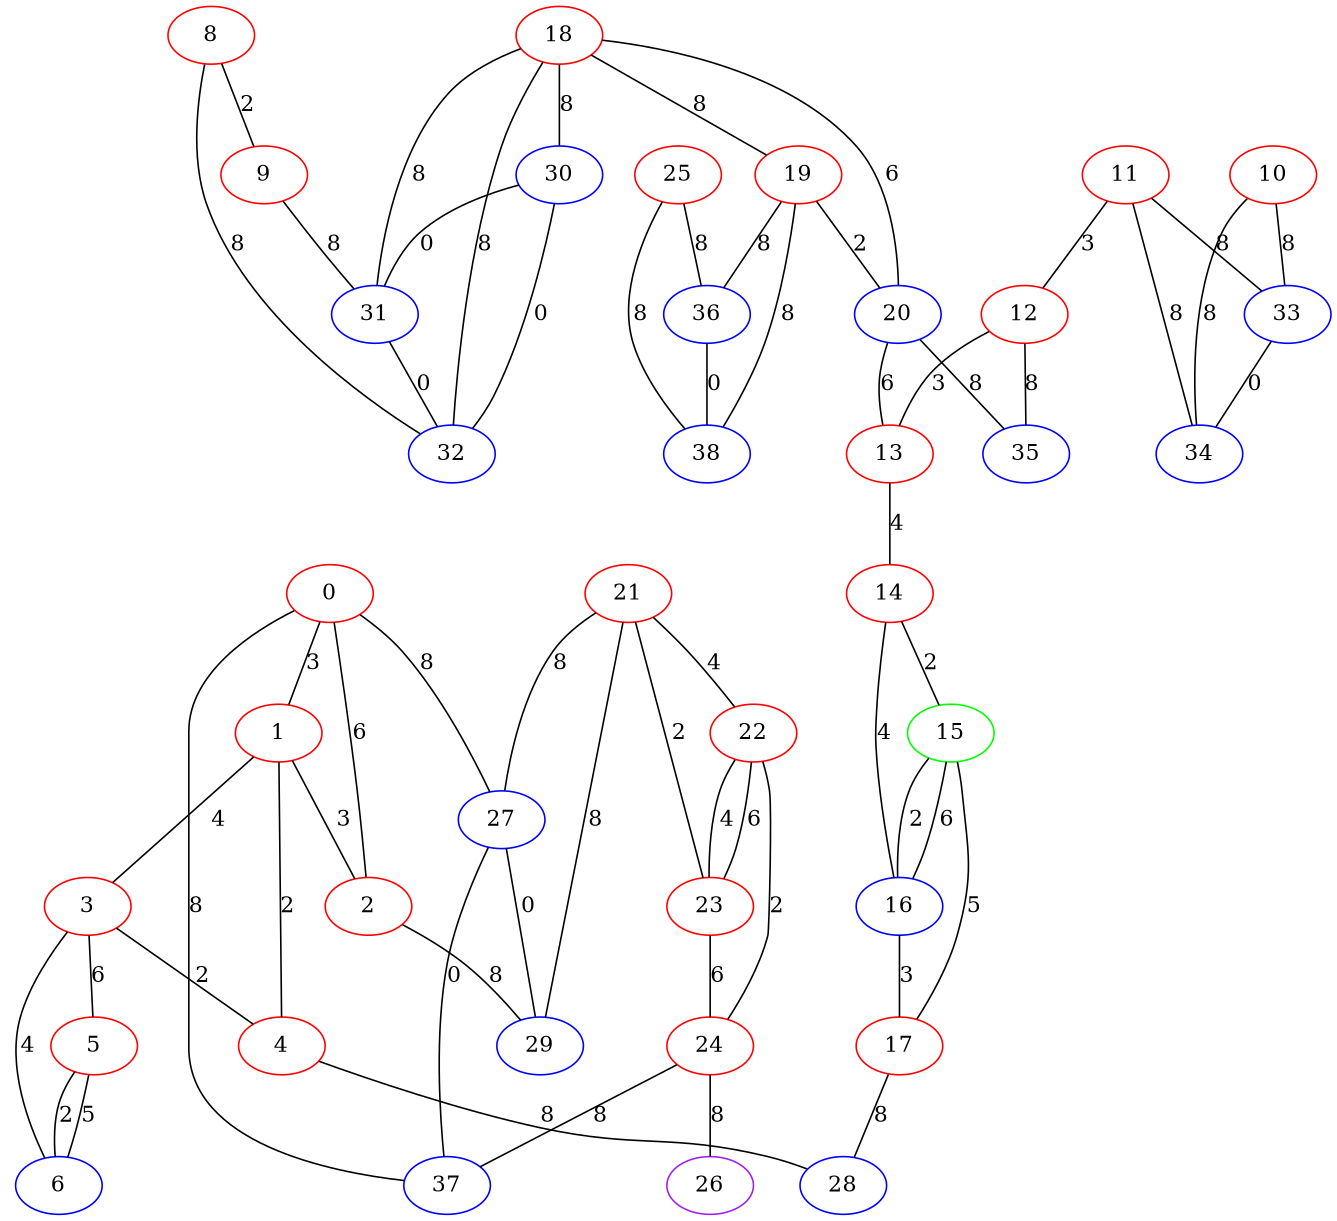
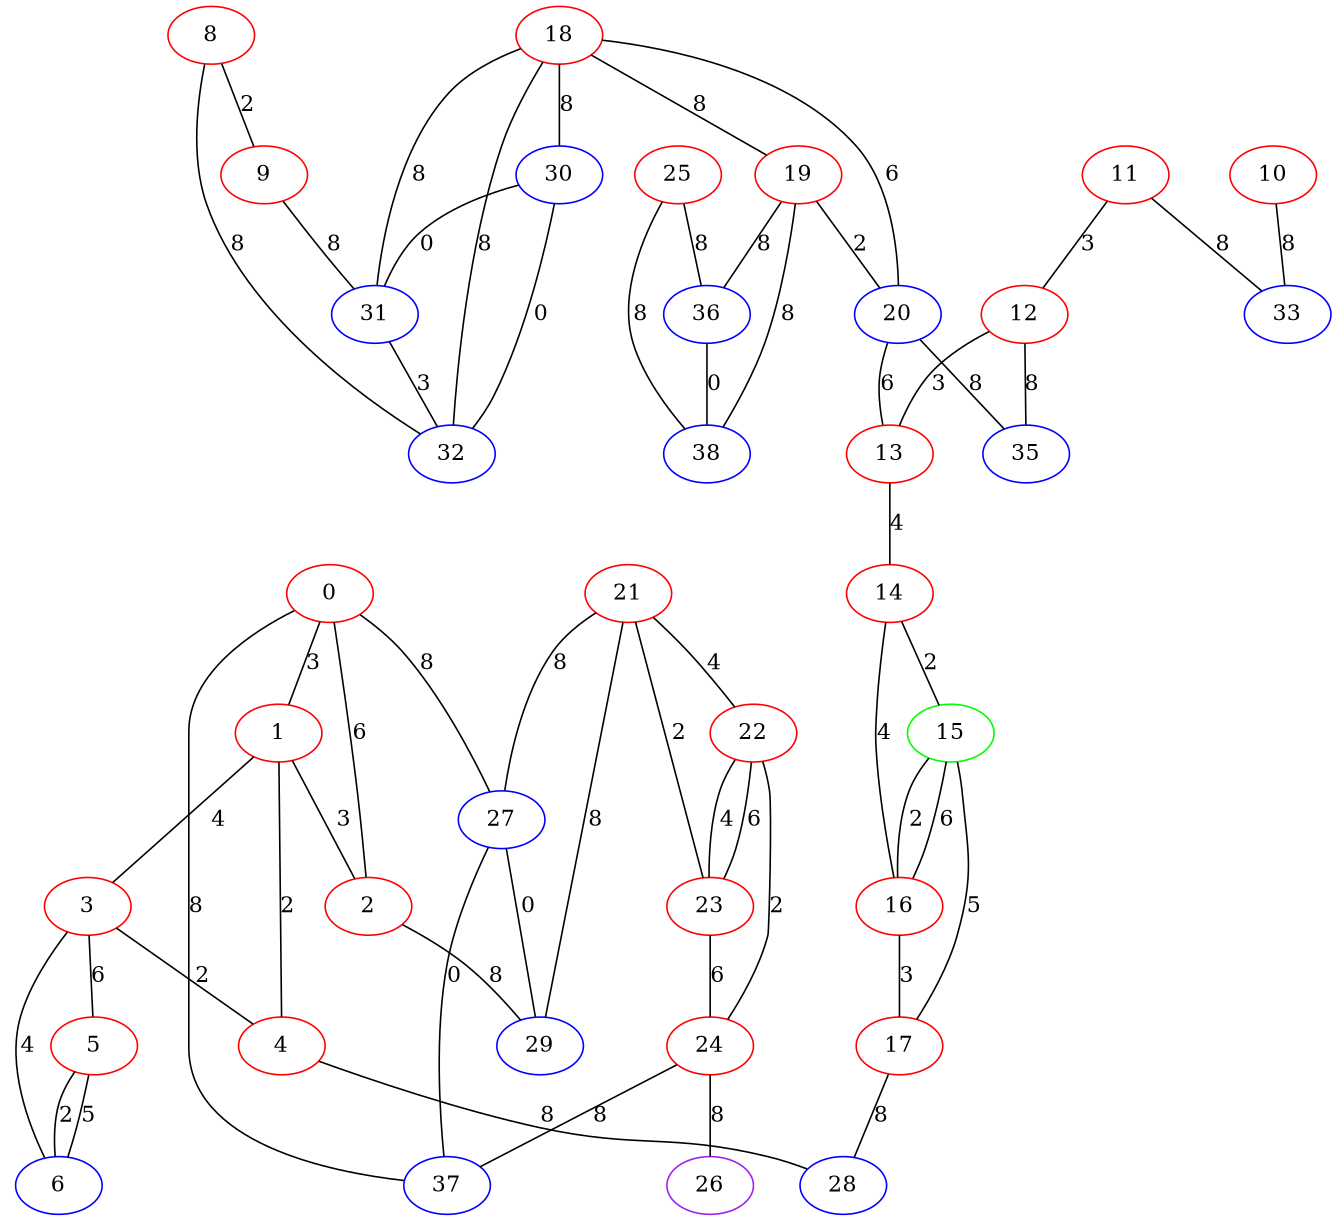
(425, 384) -> (425, 384)
(1199, 454) -> none
(899, 906) -> (899, 906)
